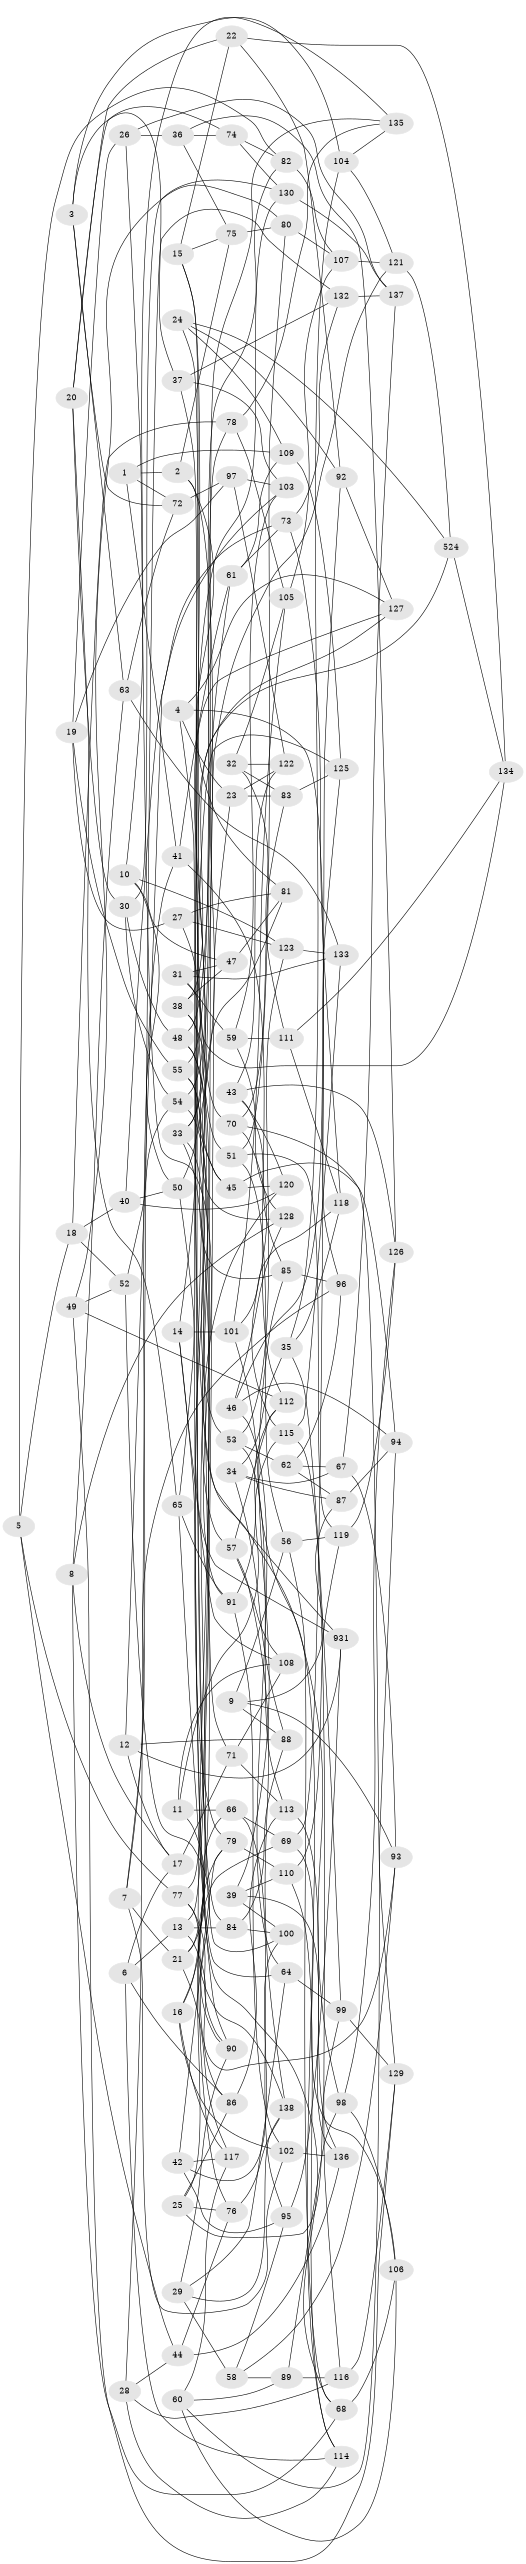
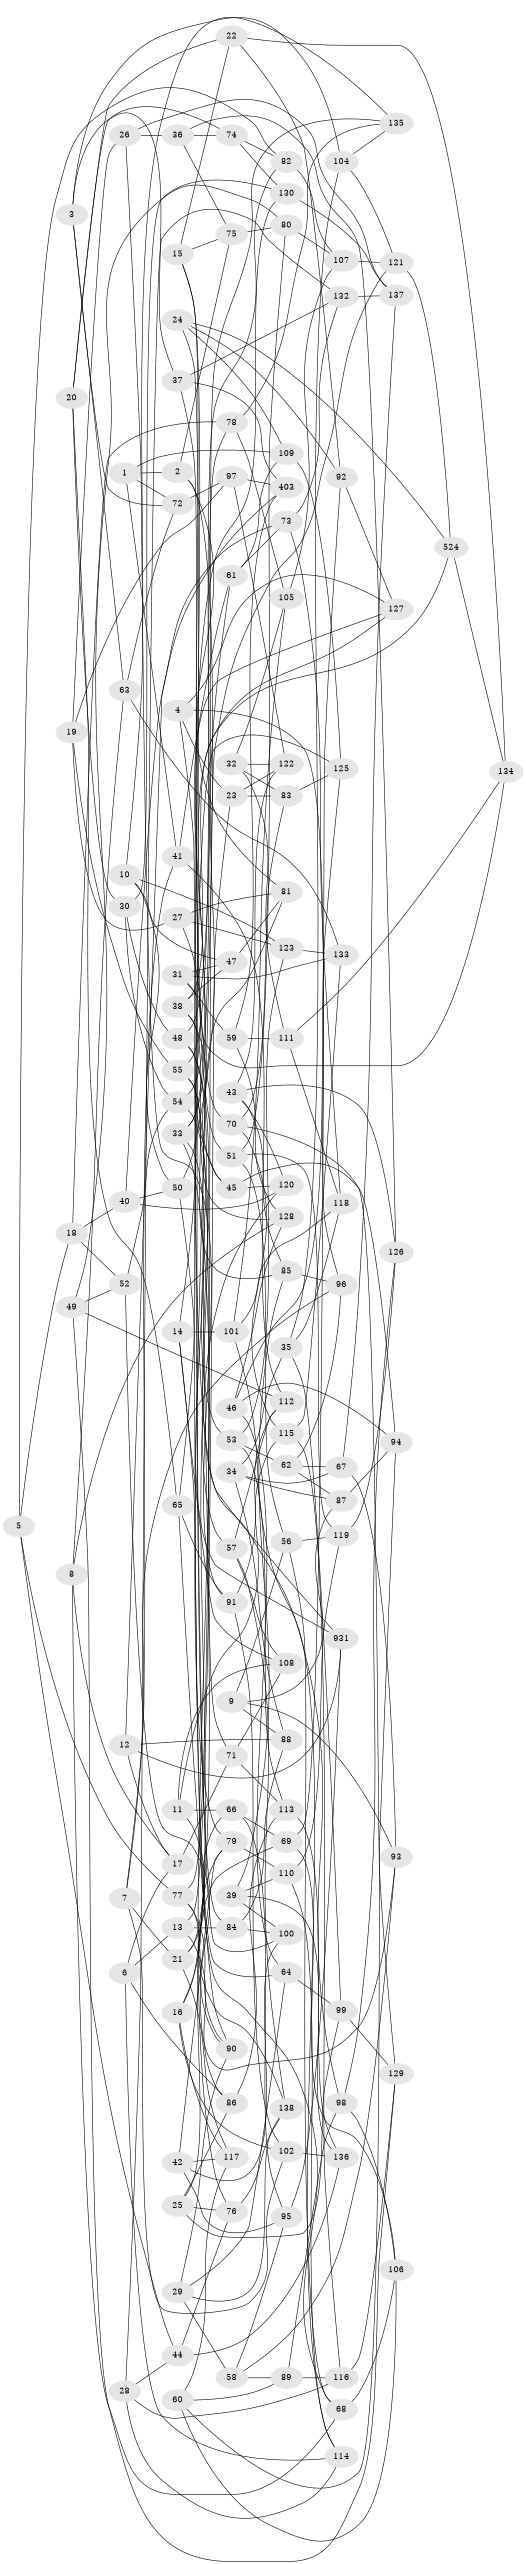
(287, 487) -> (287, 487)
